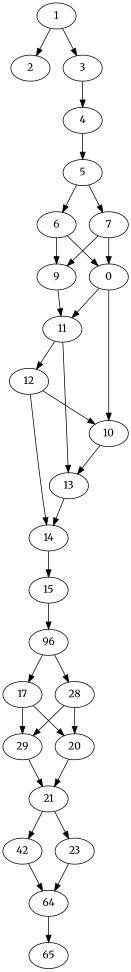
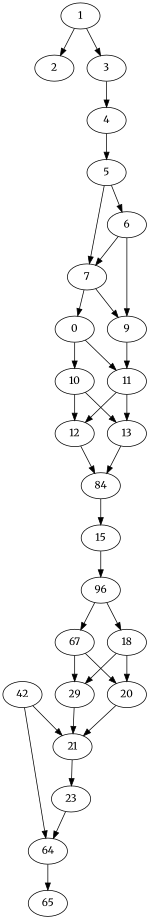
(79, 248) -> (109, 248)
(70, 408) -> (75, 404)
(49, 538) -> (101, 486)
(22, 695) -> (75, 642)
(75, 695) -> (127, 642)
(37, 822) -> (45, 718)
